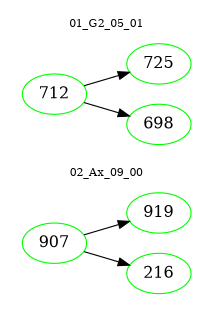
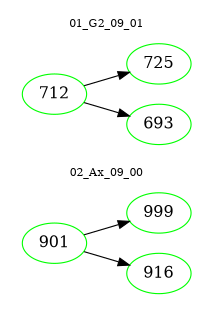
(107, 24) -> (107, 24)
(159, 124) -> (159, 124)
(159, 213) -> (159, 213)
(54, 243) -> (54, 243)
(159, 273) -> (159, 273)
